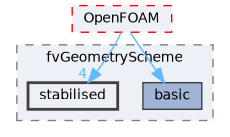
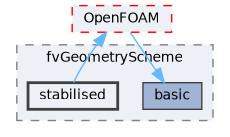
(109, 53) -> (85, 62)
